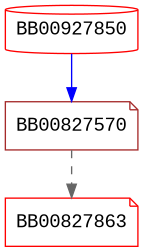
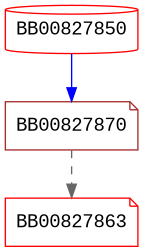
(72, 29) -> (72, 29)
(72, 126) -> (72, 126)
